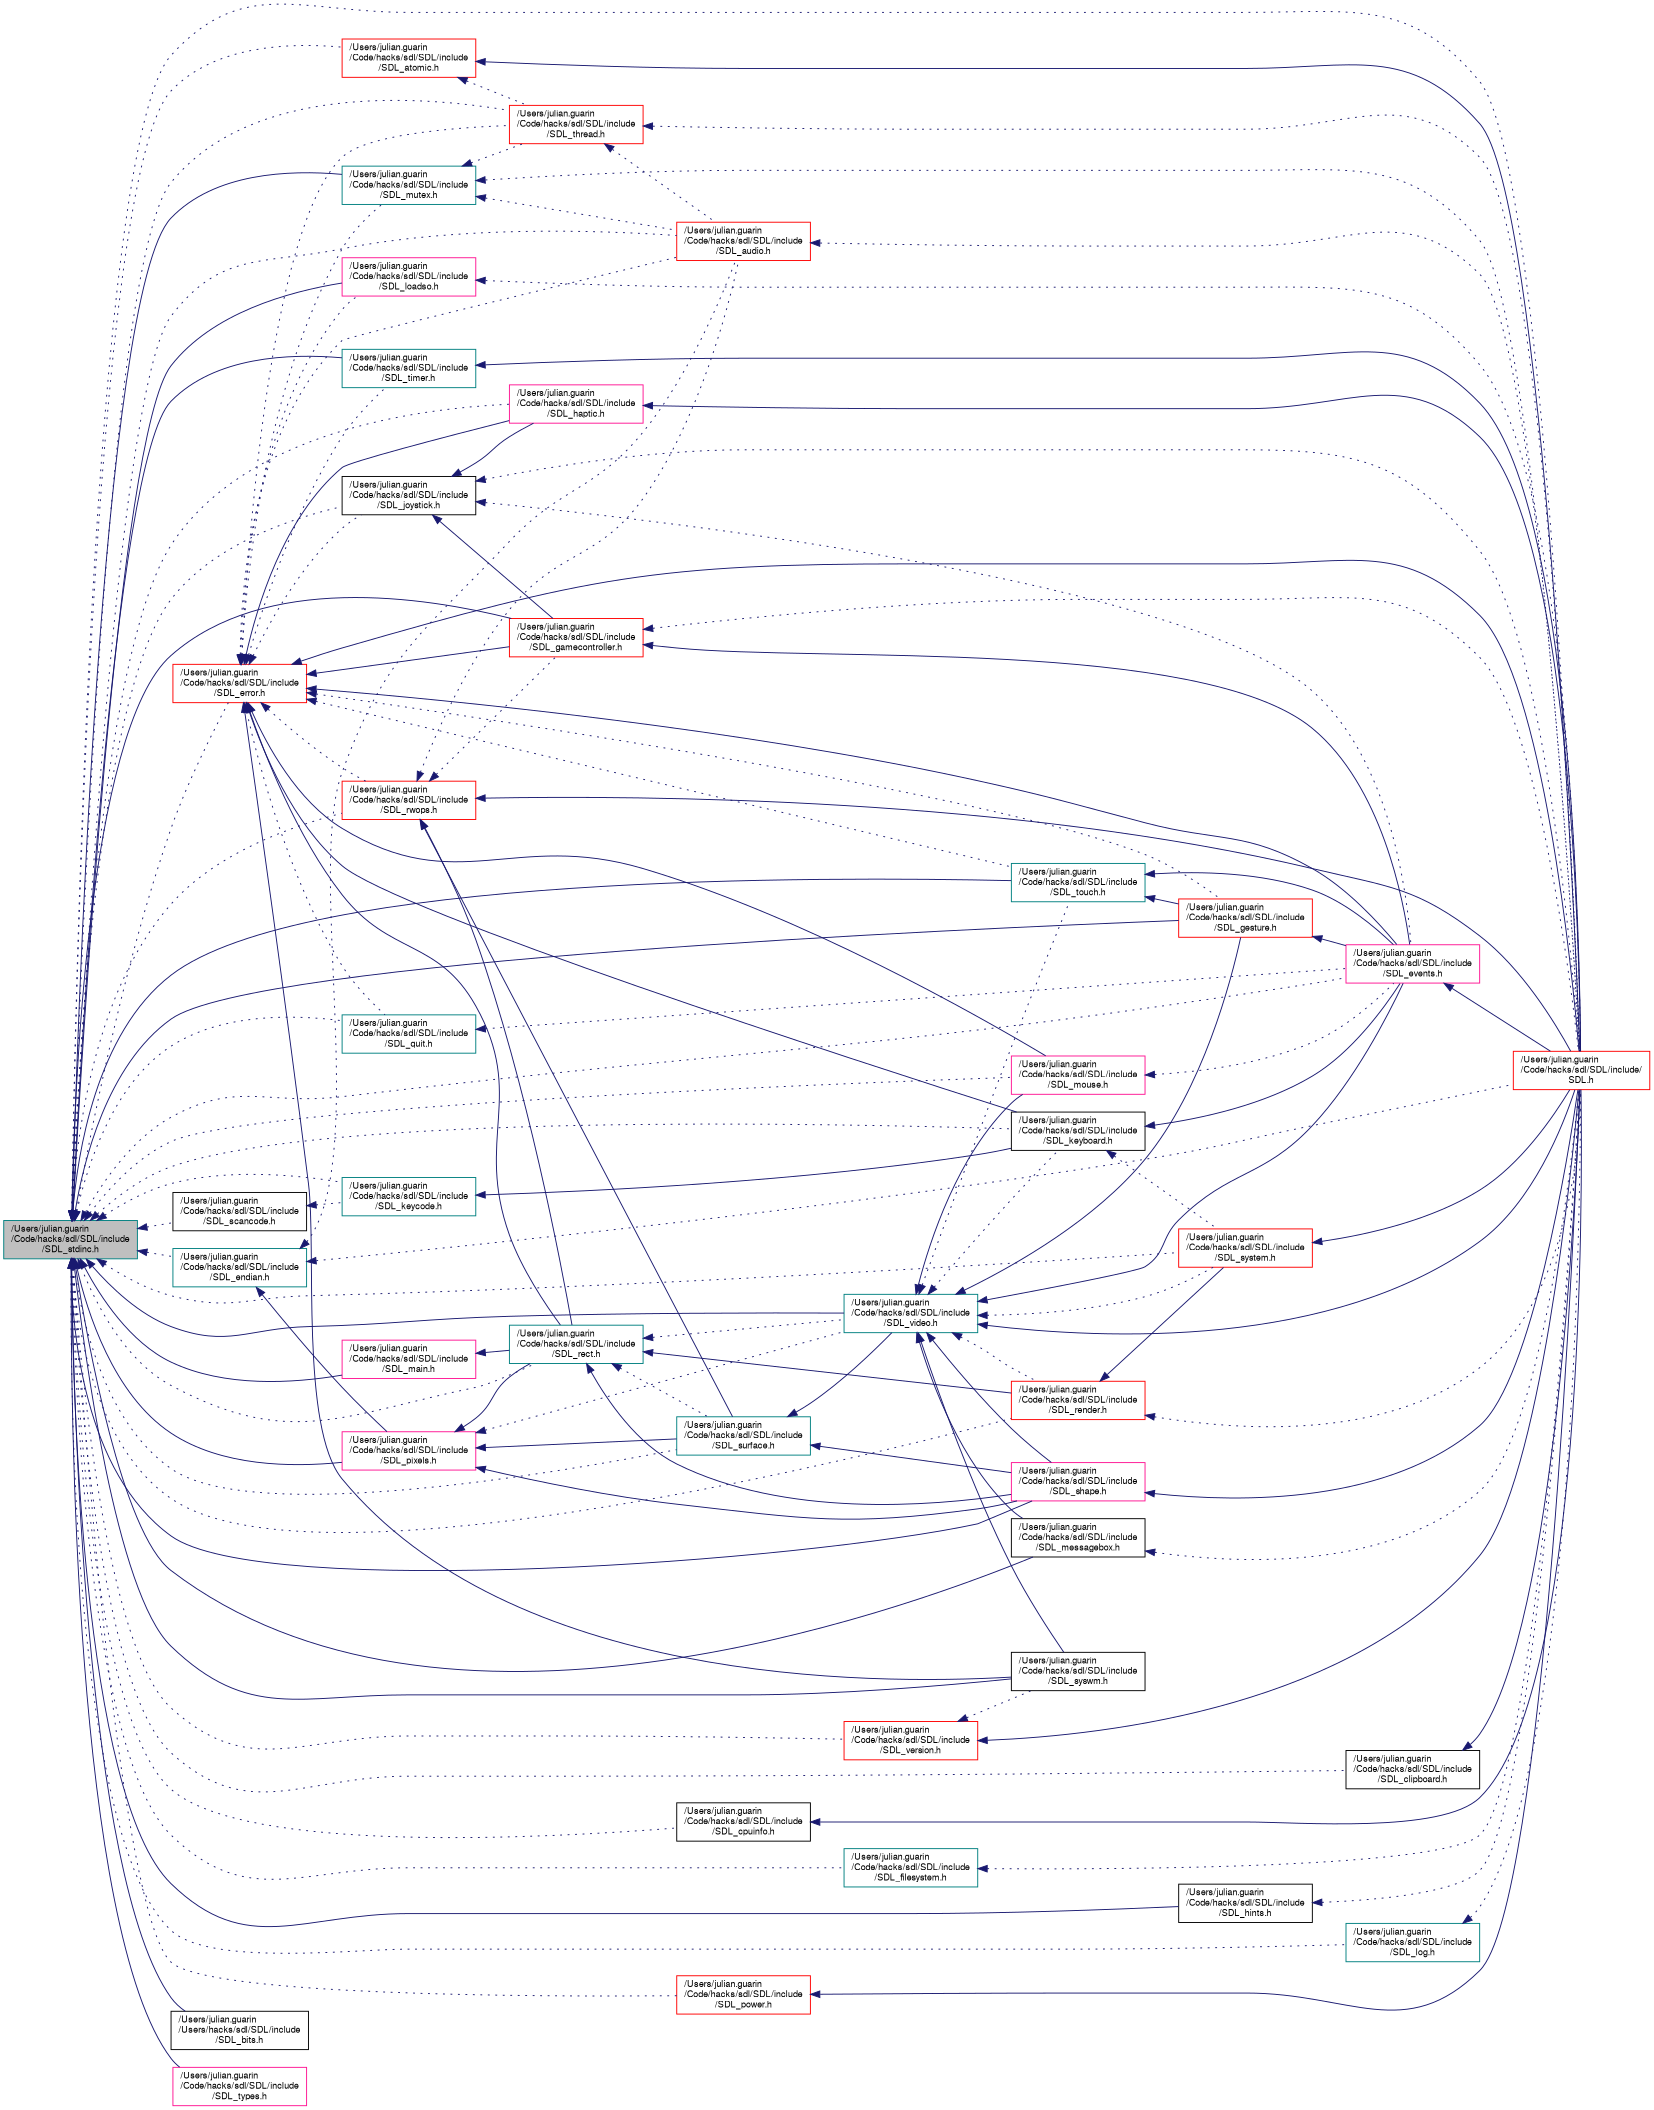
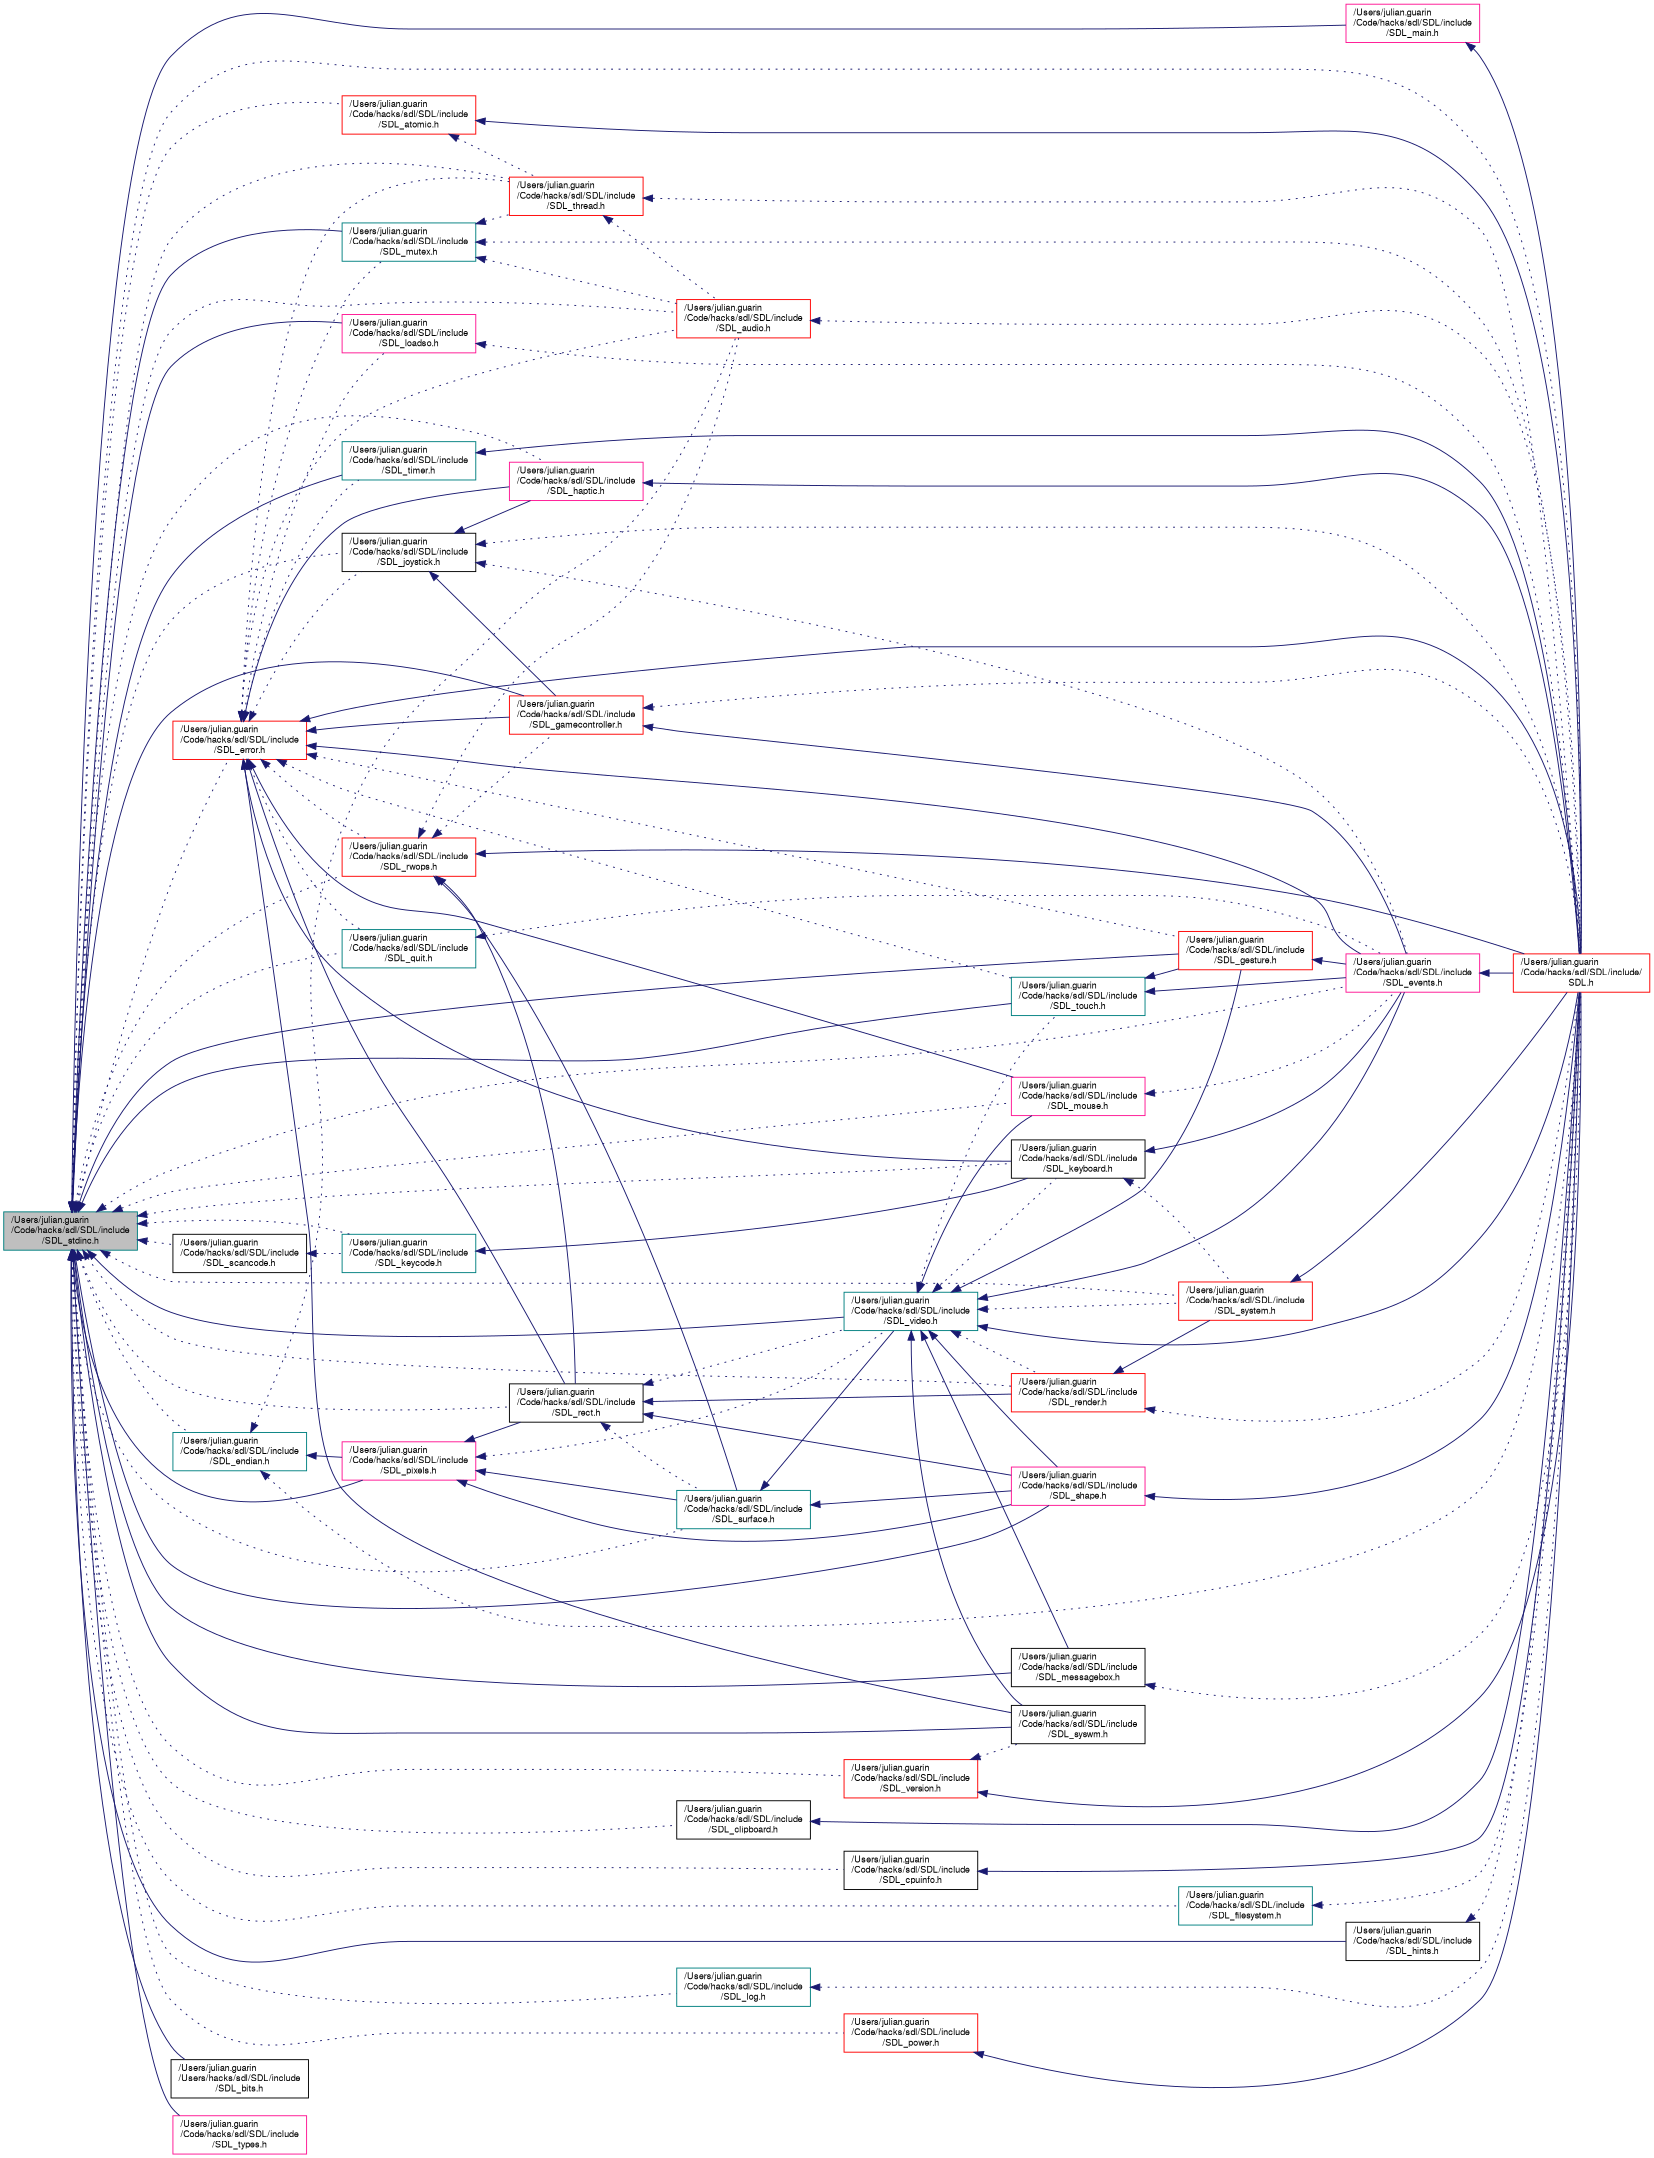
(576, 1344) -> (576, 1403)
(497, 1351) -> (1565, 448)
